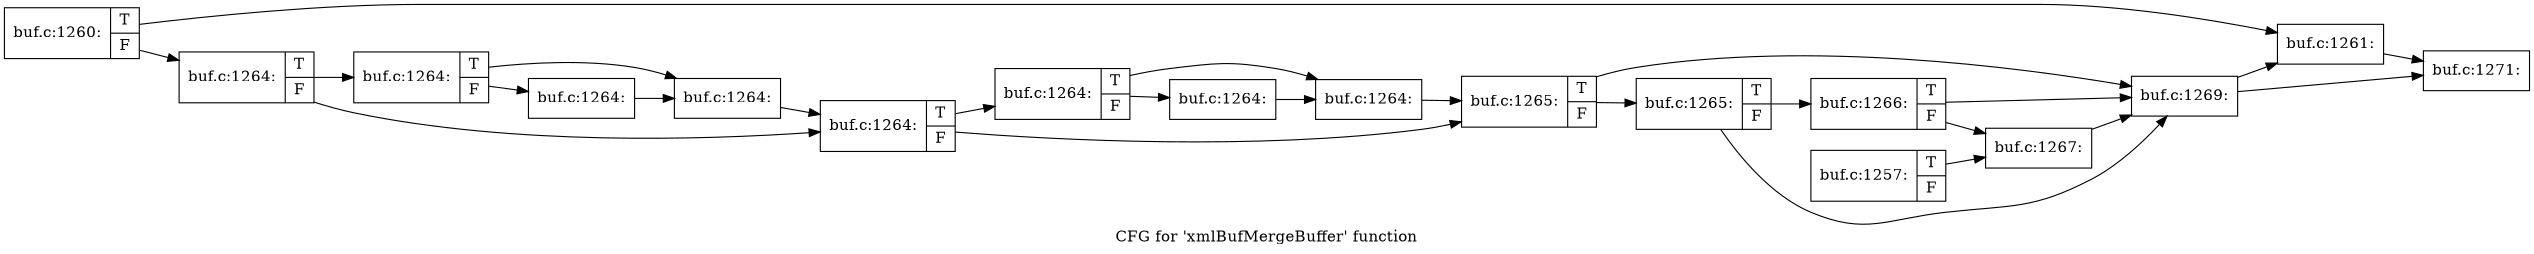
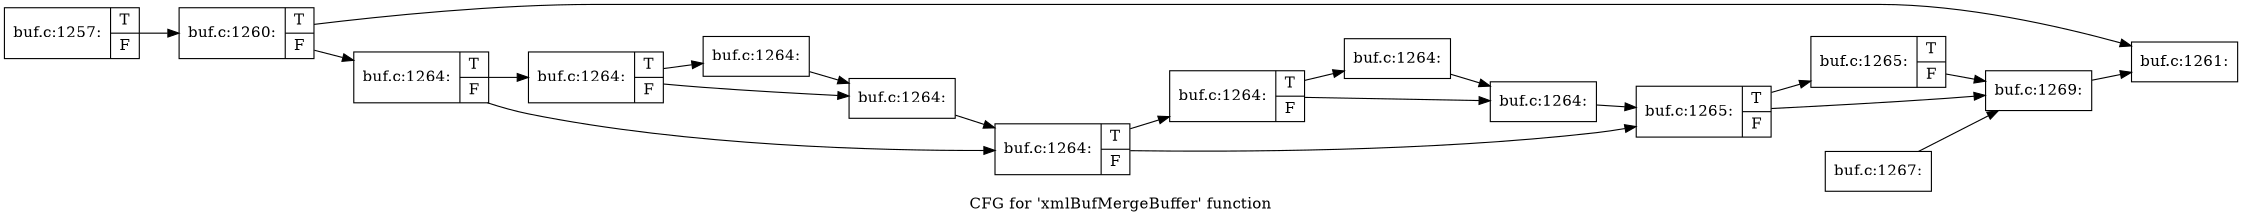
(2476, 71) -> none
(1878, 104) -> none
(1960, 162) -> (154, 33)
